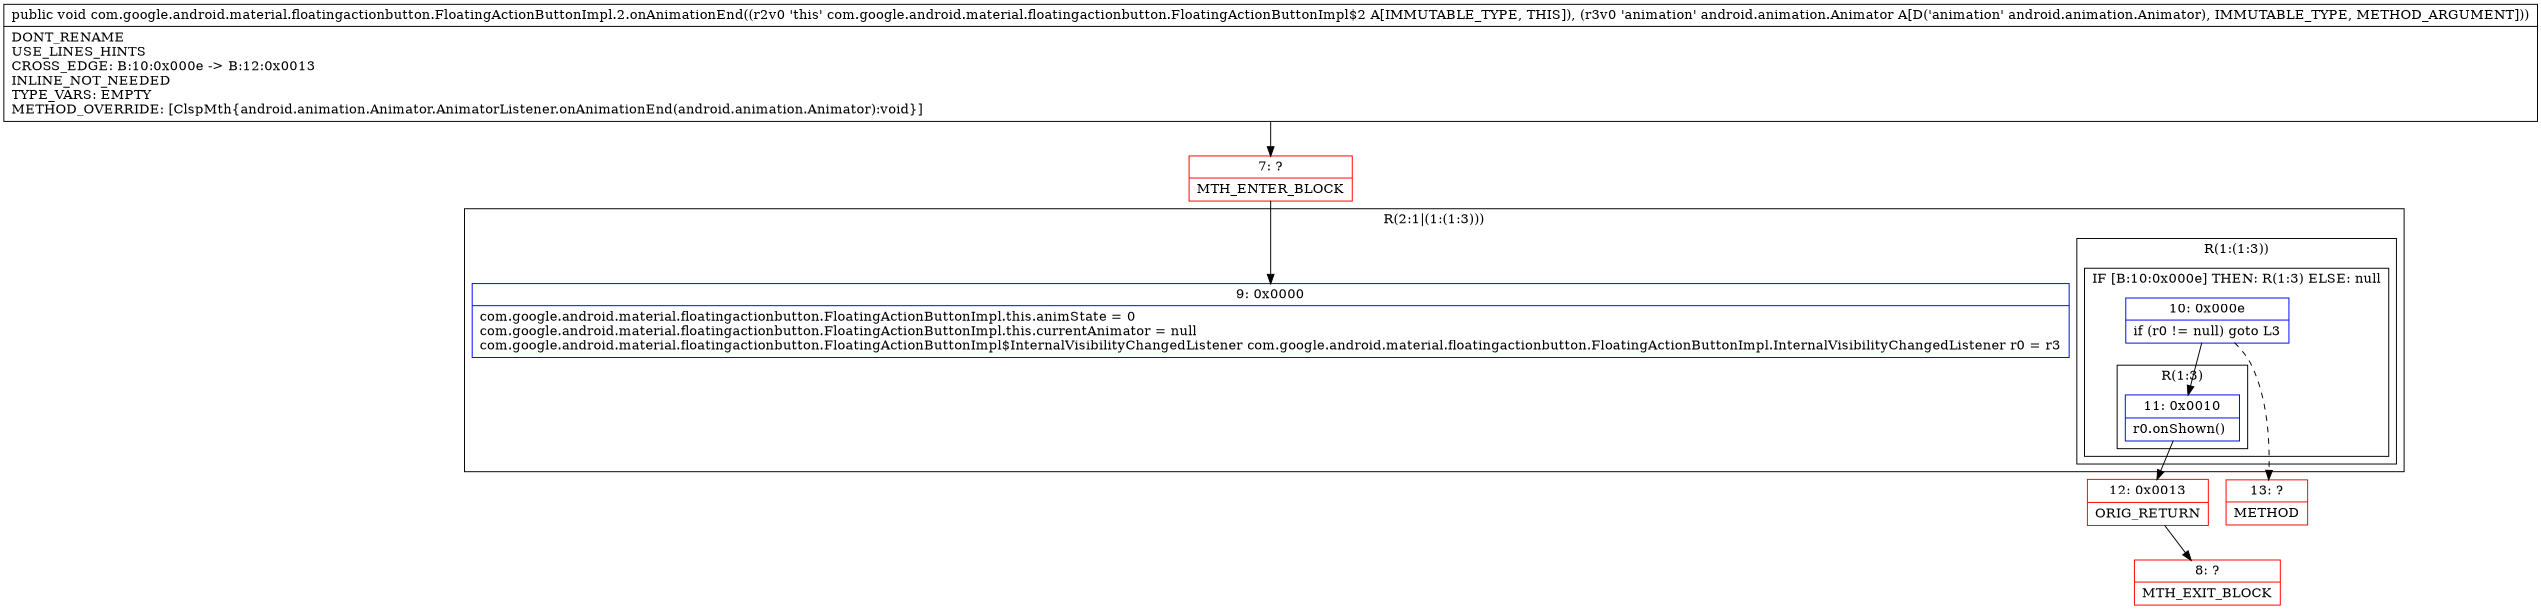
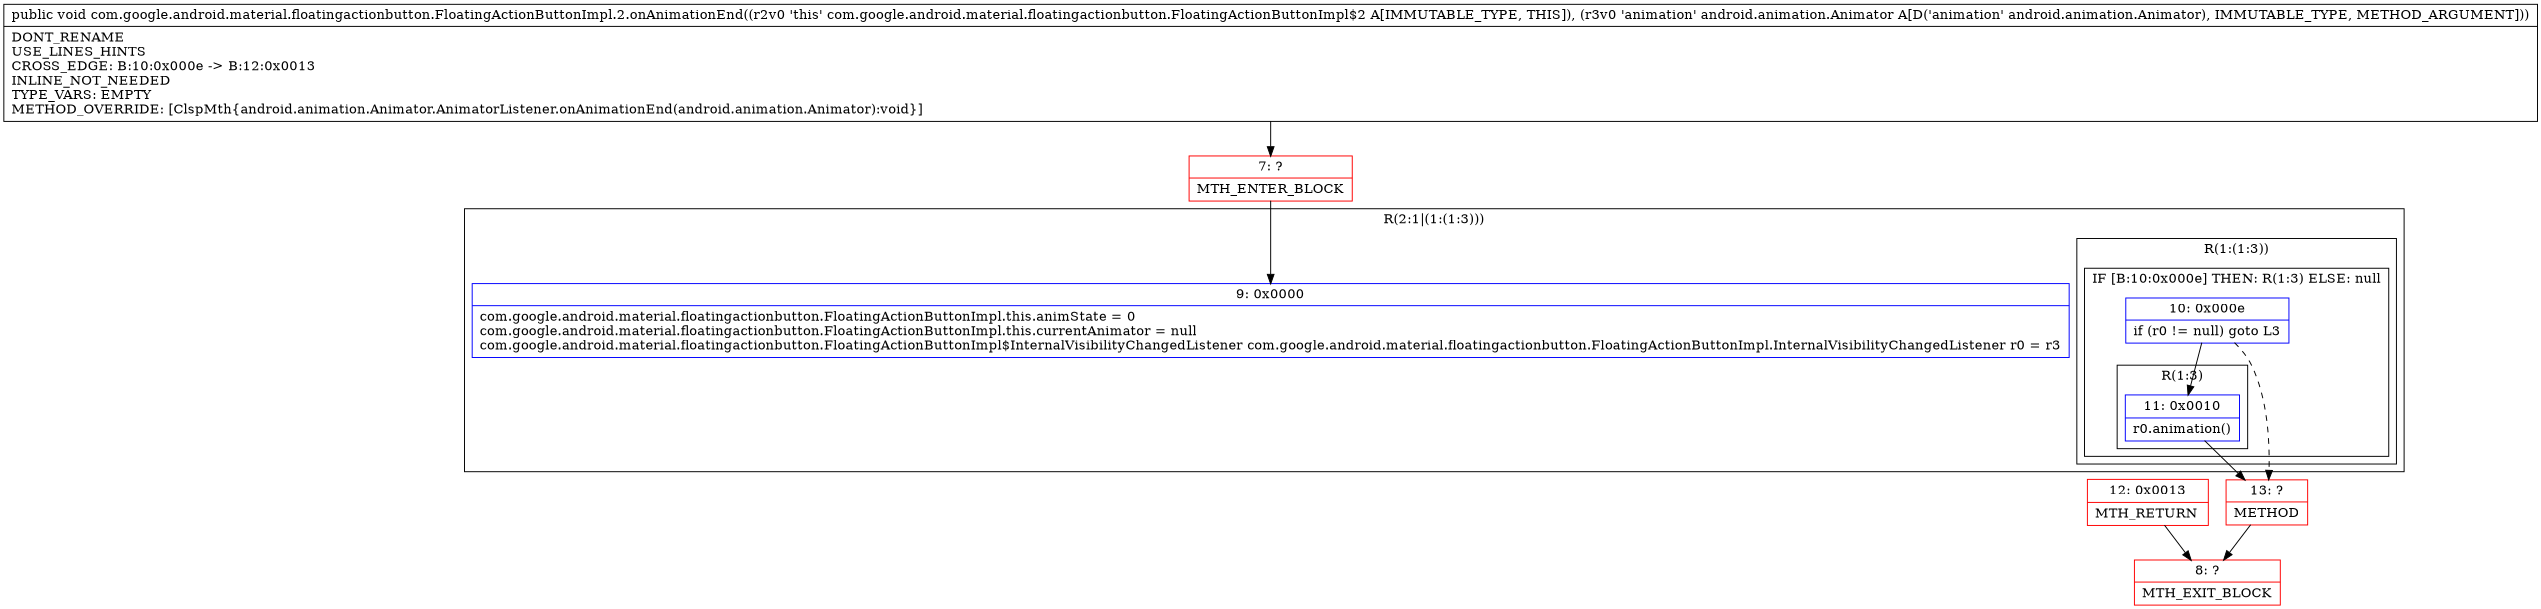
(2180, 429) -> (2182, 429)
(2167, 456) -> (2221, 457)
(2148, 513) -> (2146, 513)
none -> (2240, 539)
